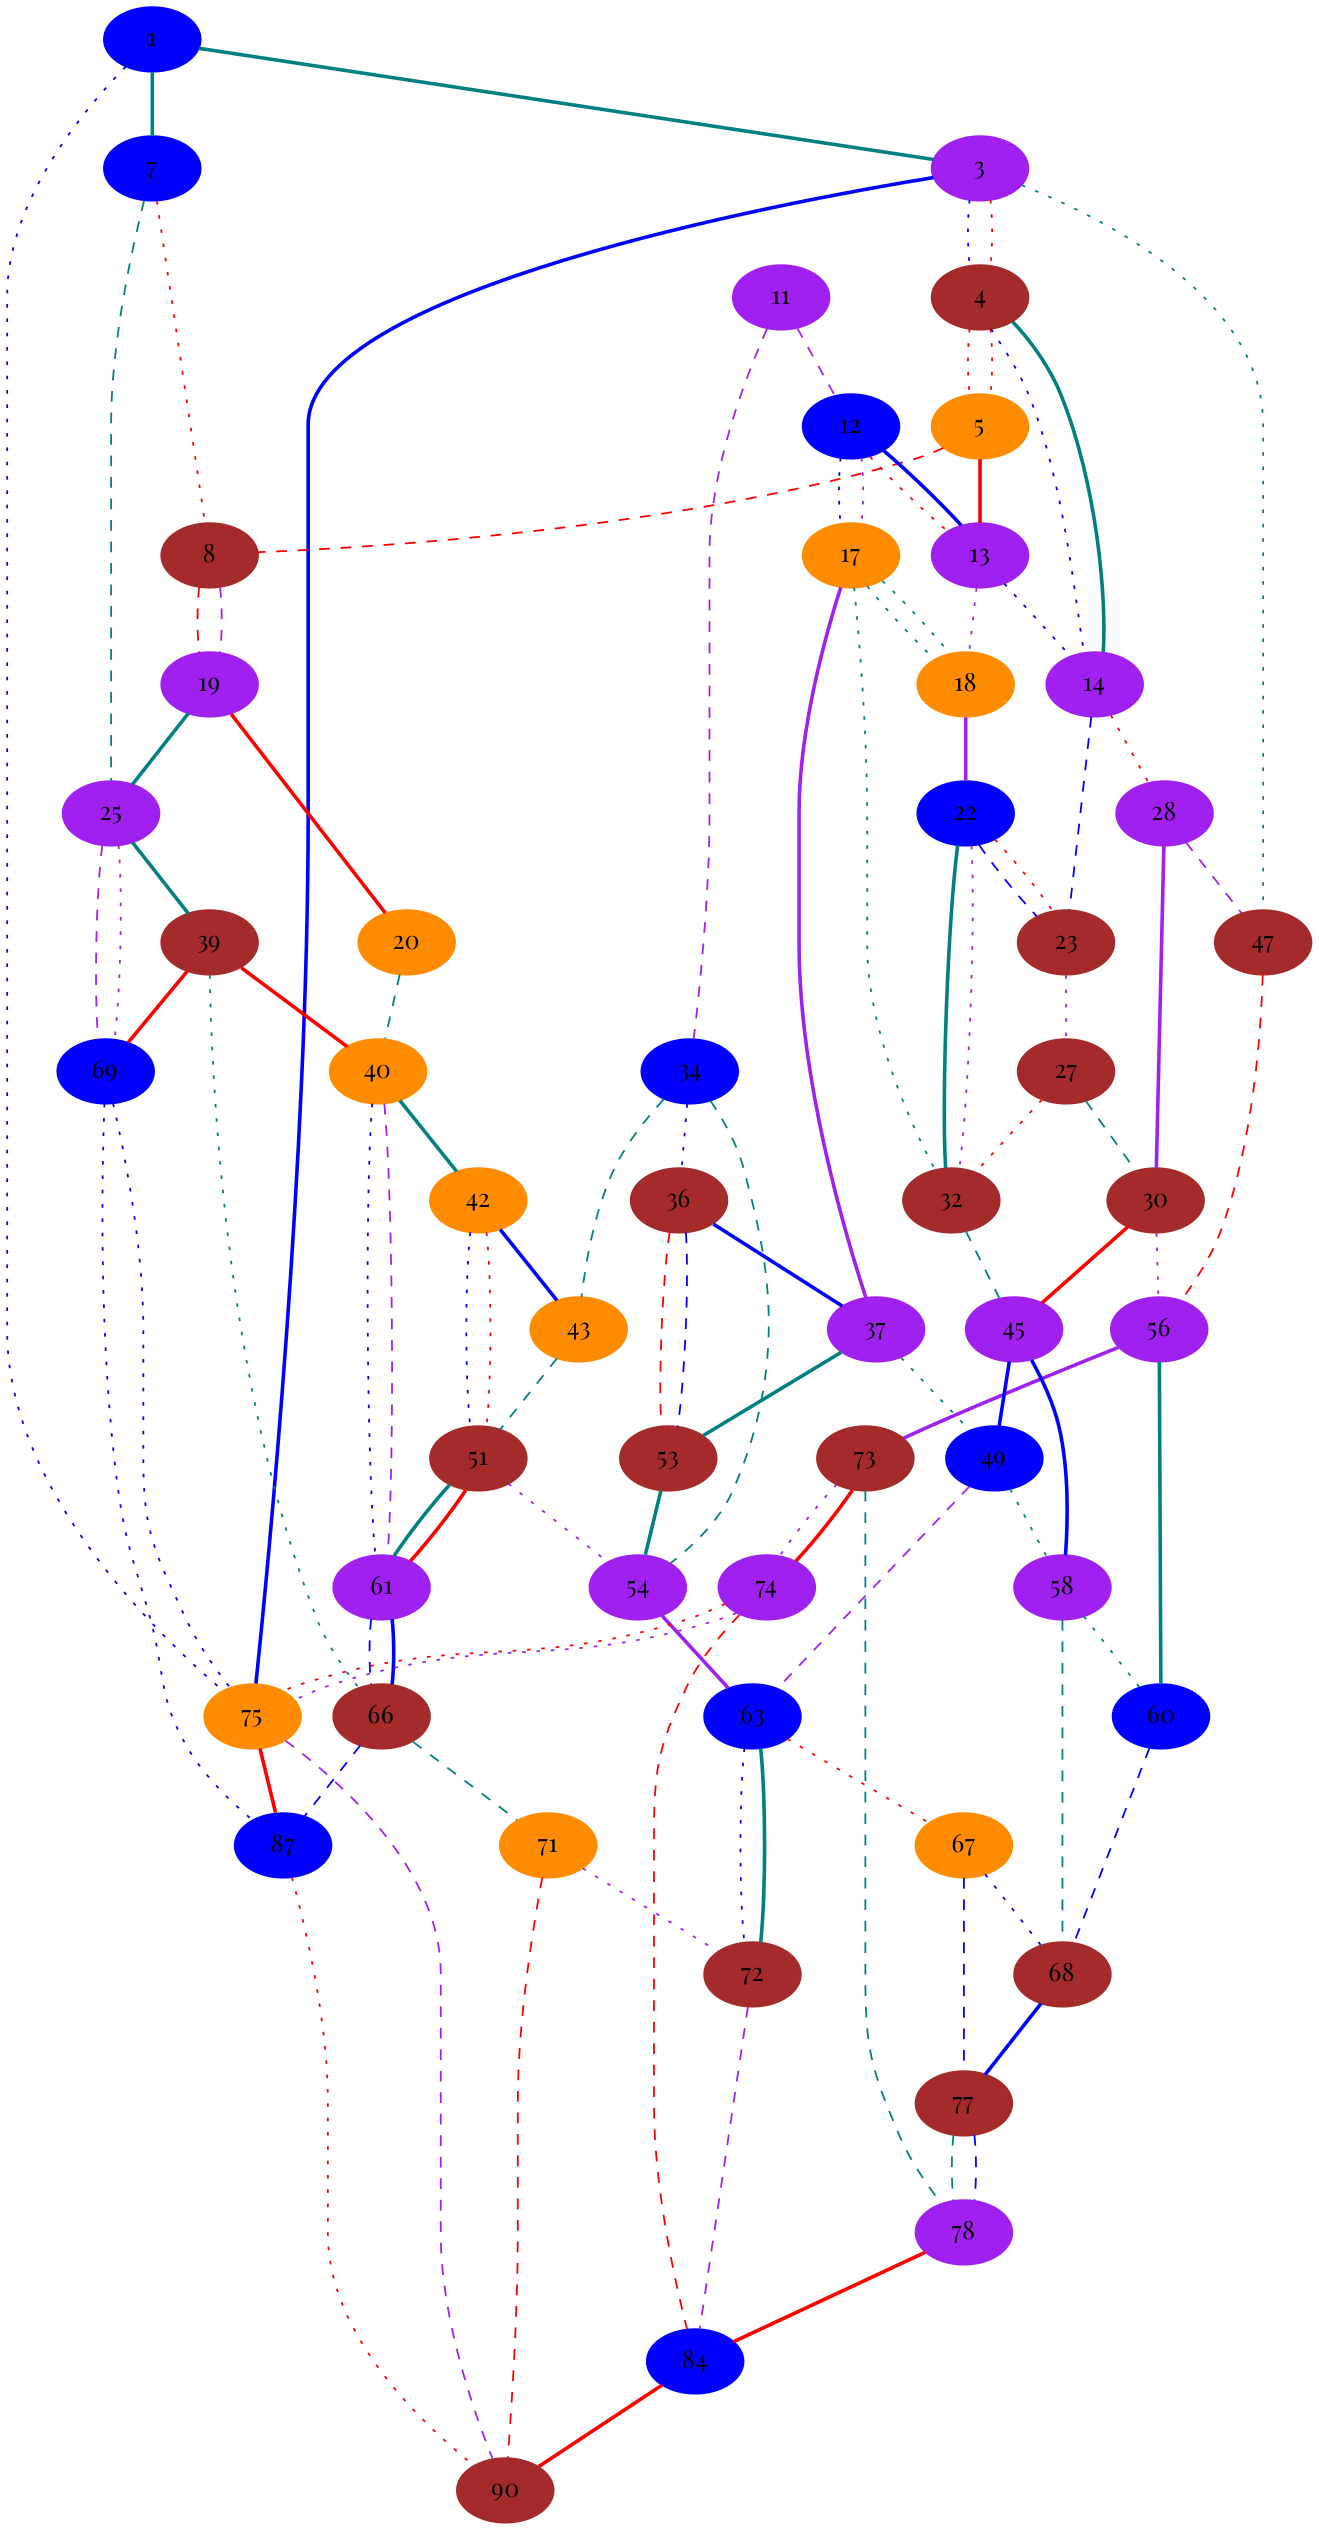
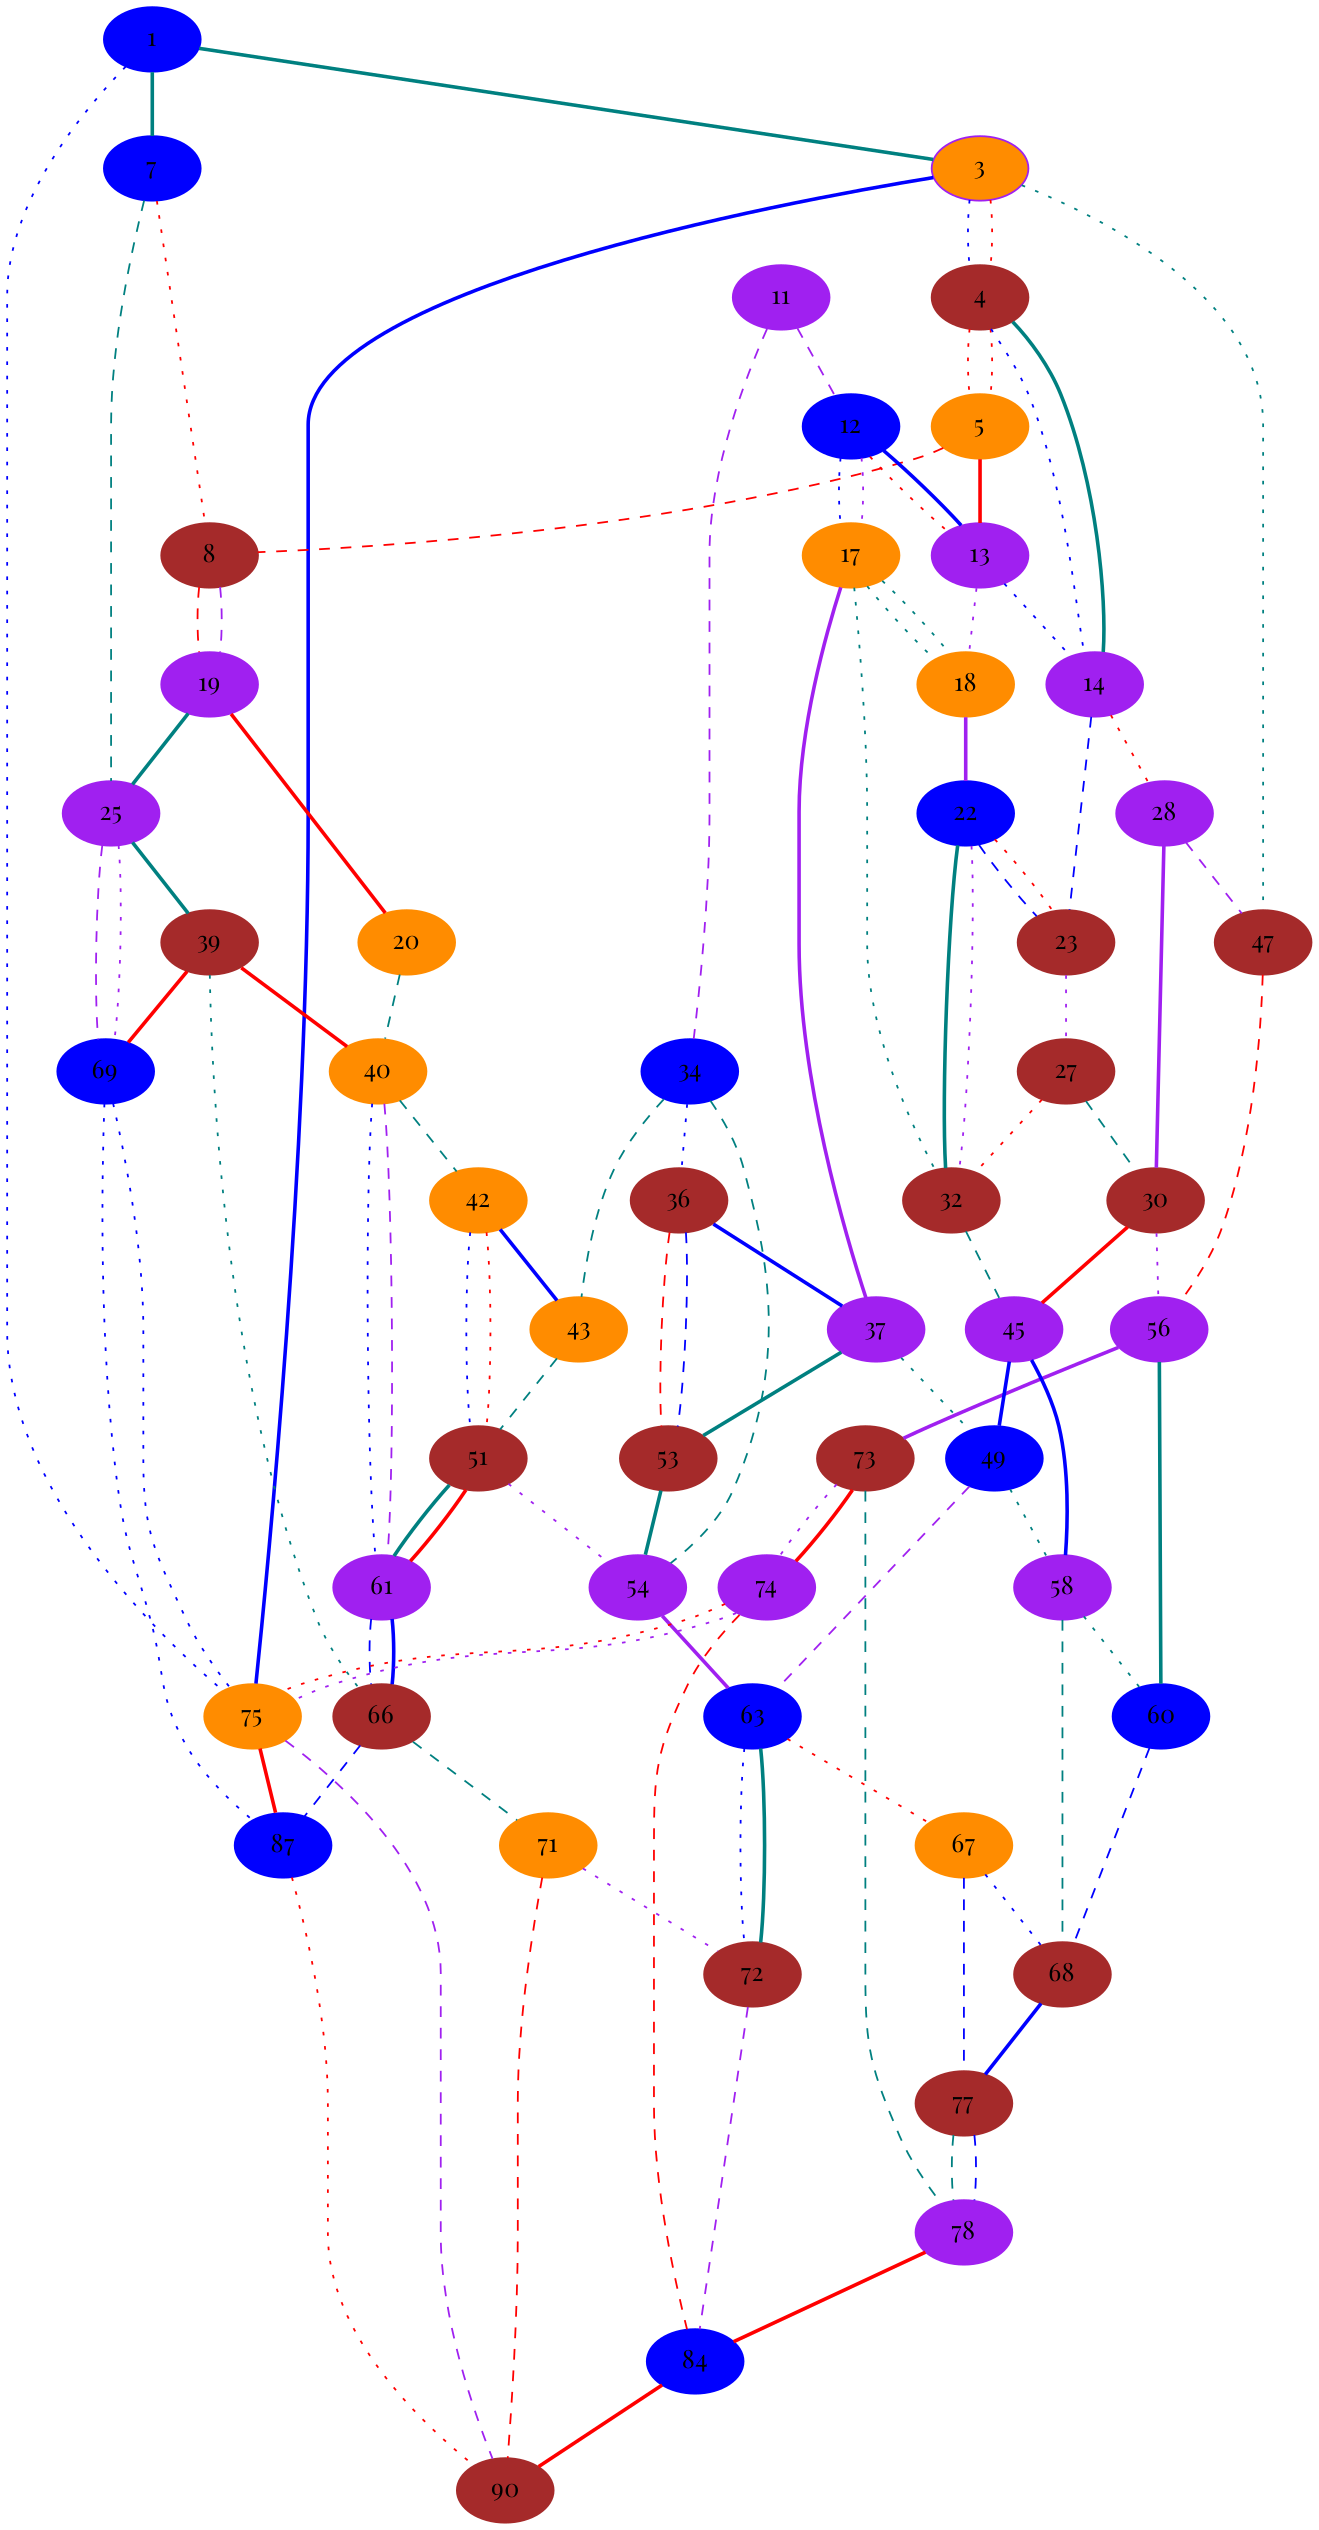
(980, 168) -> (980, 168)
(428, 1136) -> (428, 1136)
